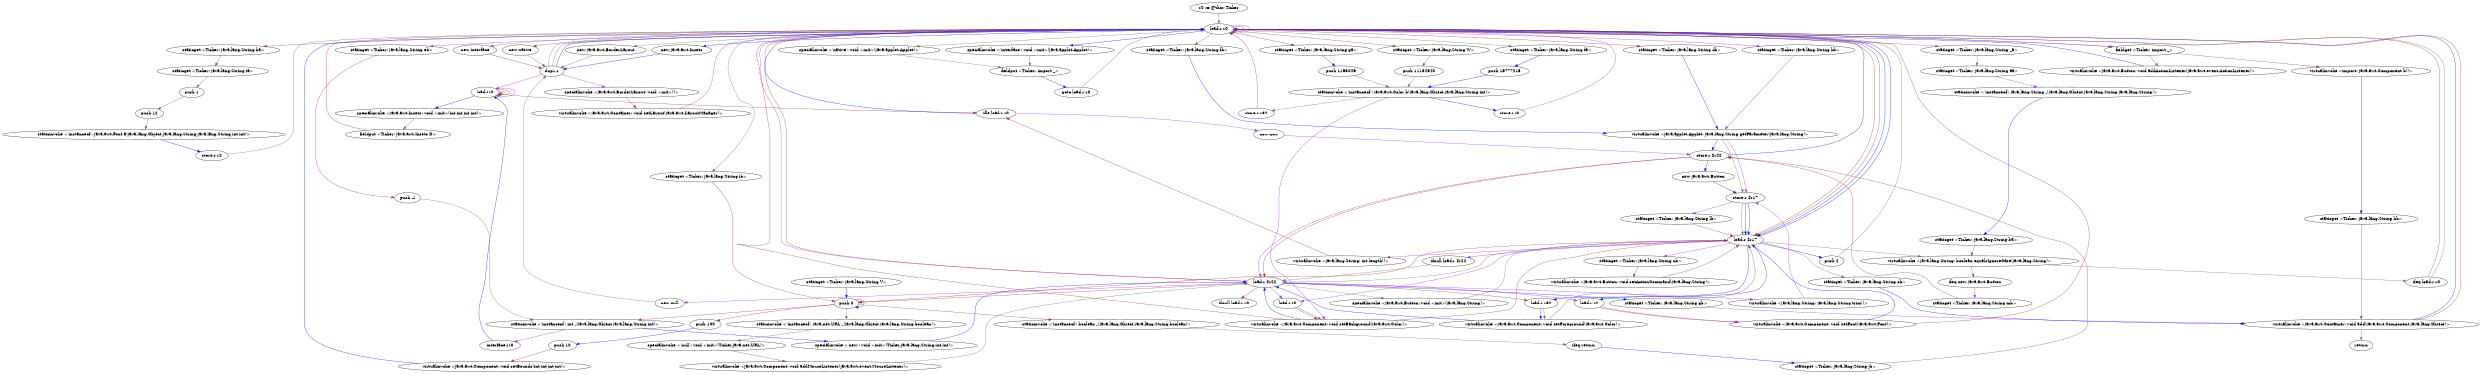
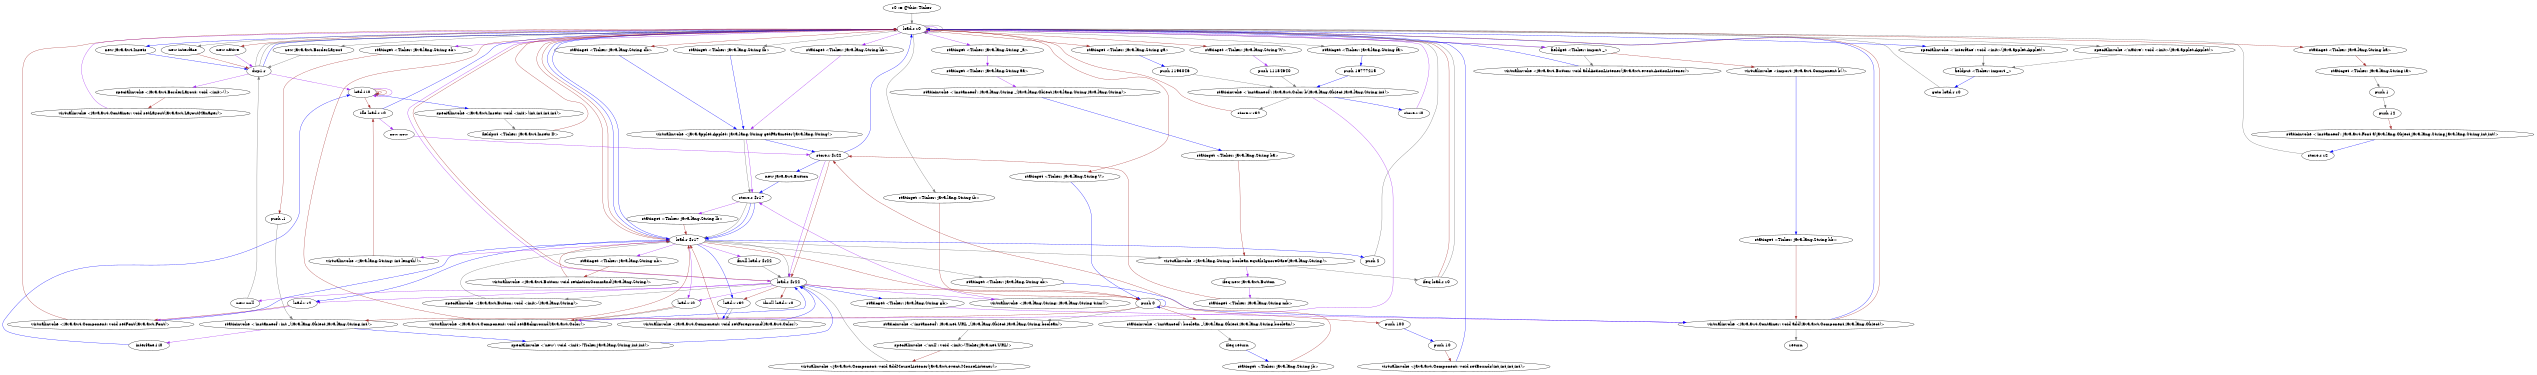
none -> (1109, 79)
